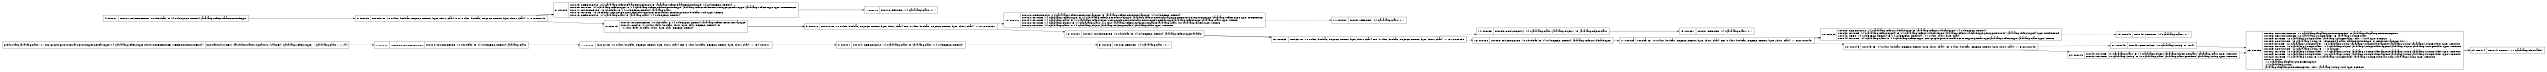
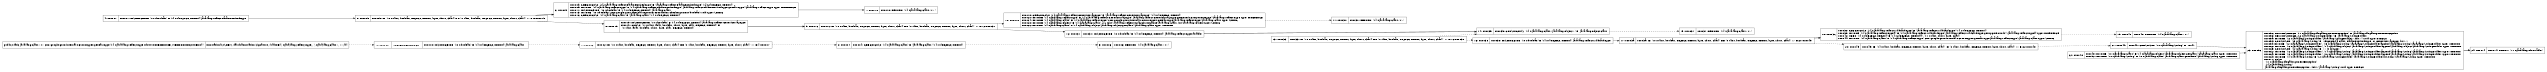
(1643, 31) -> (1643, 31)
(1237, 36) -> (1339, 33)
(407, 45) -> (406, 45)
(2044, 51) -> none
